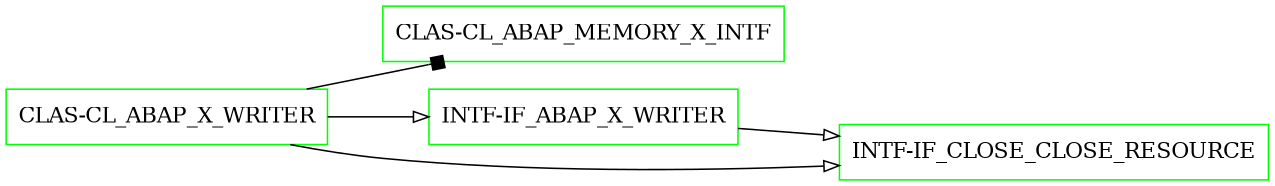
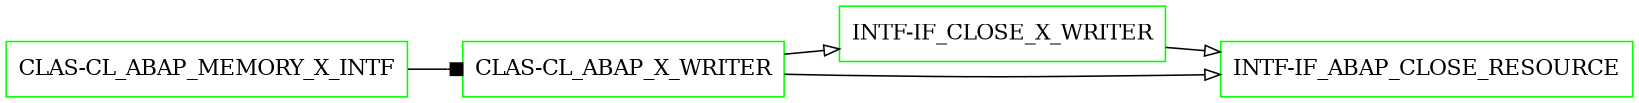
(368, 77) -> (427, 69)
(583, 117) -> (1002, 34)
(1054, 152) -> (1427, 69)
